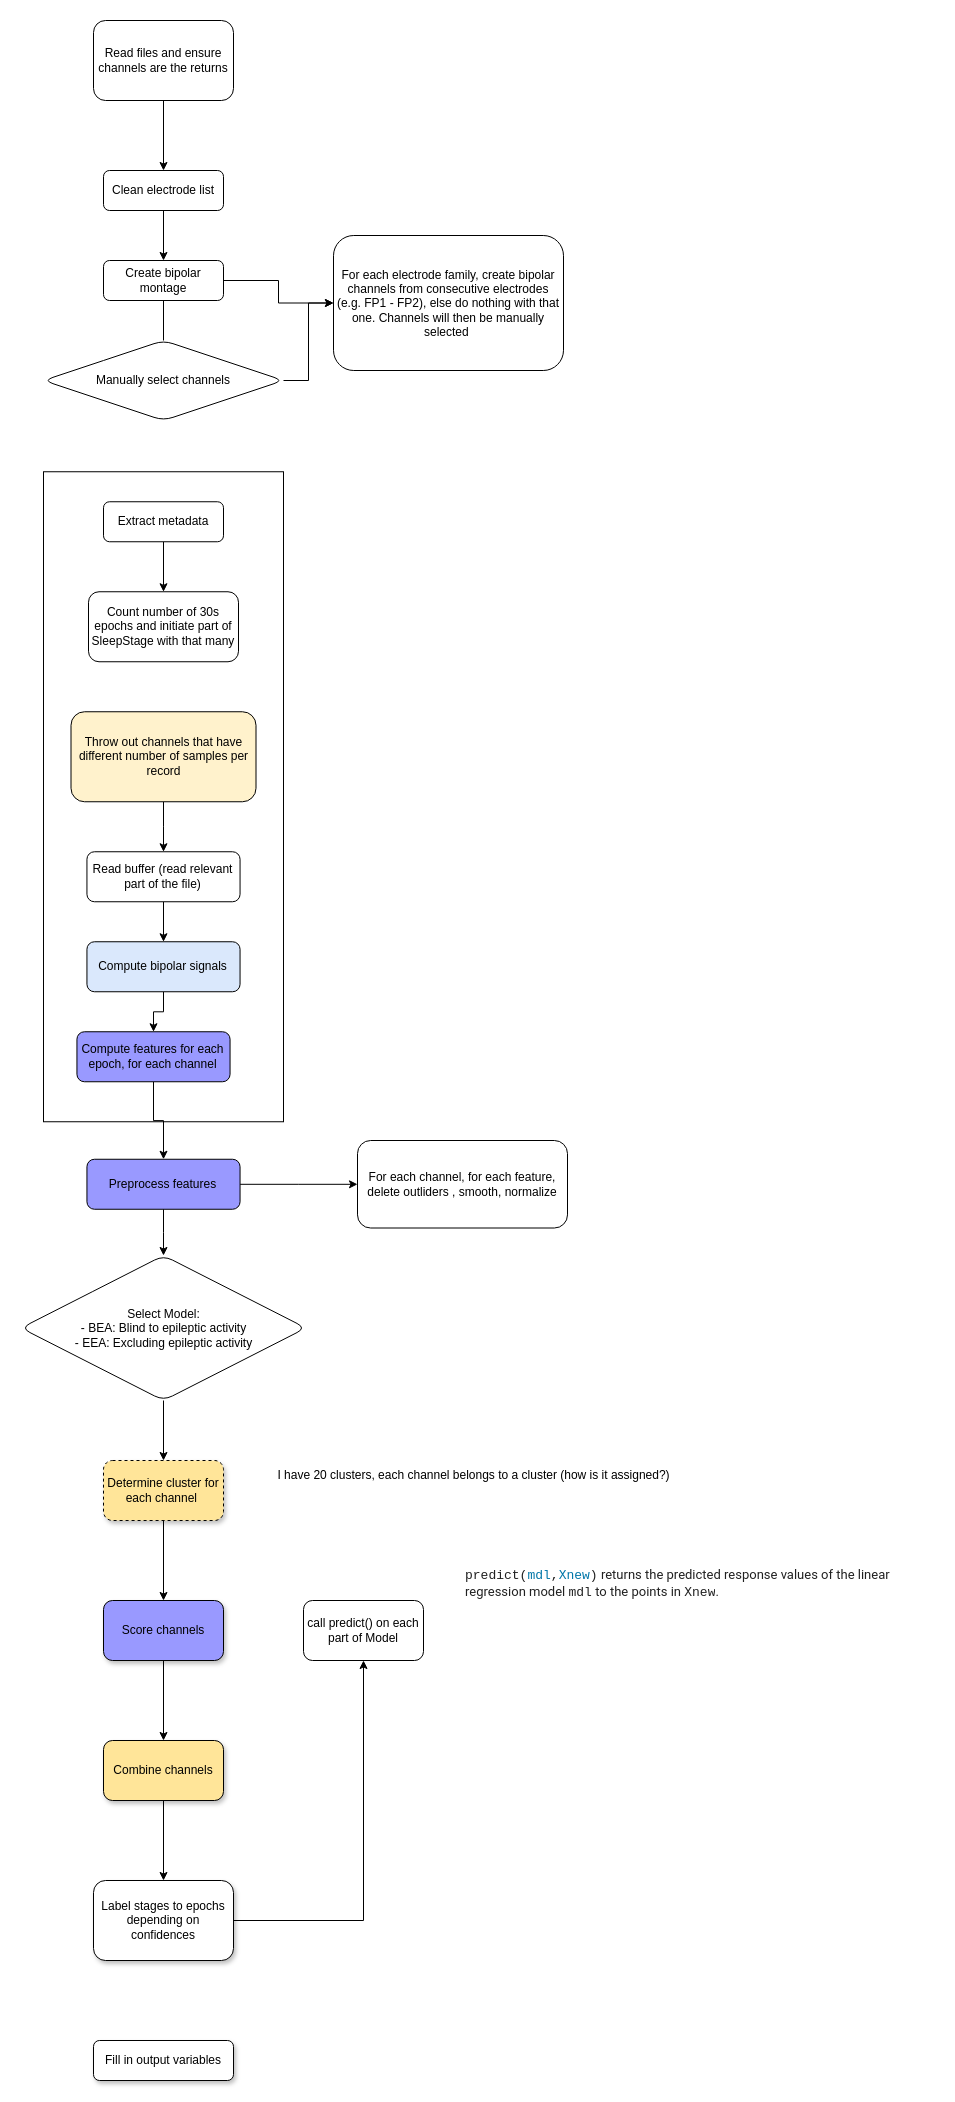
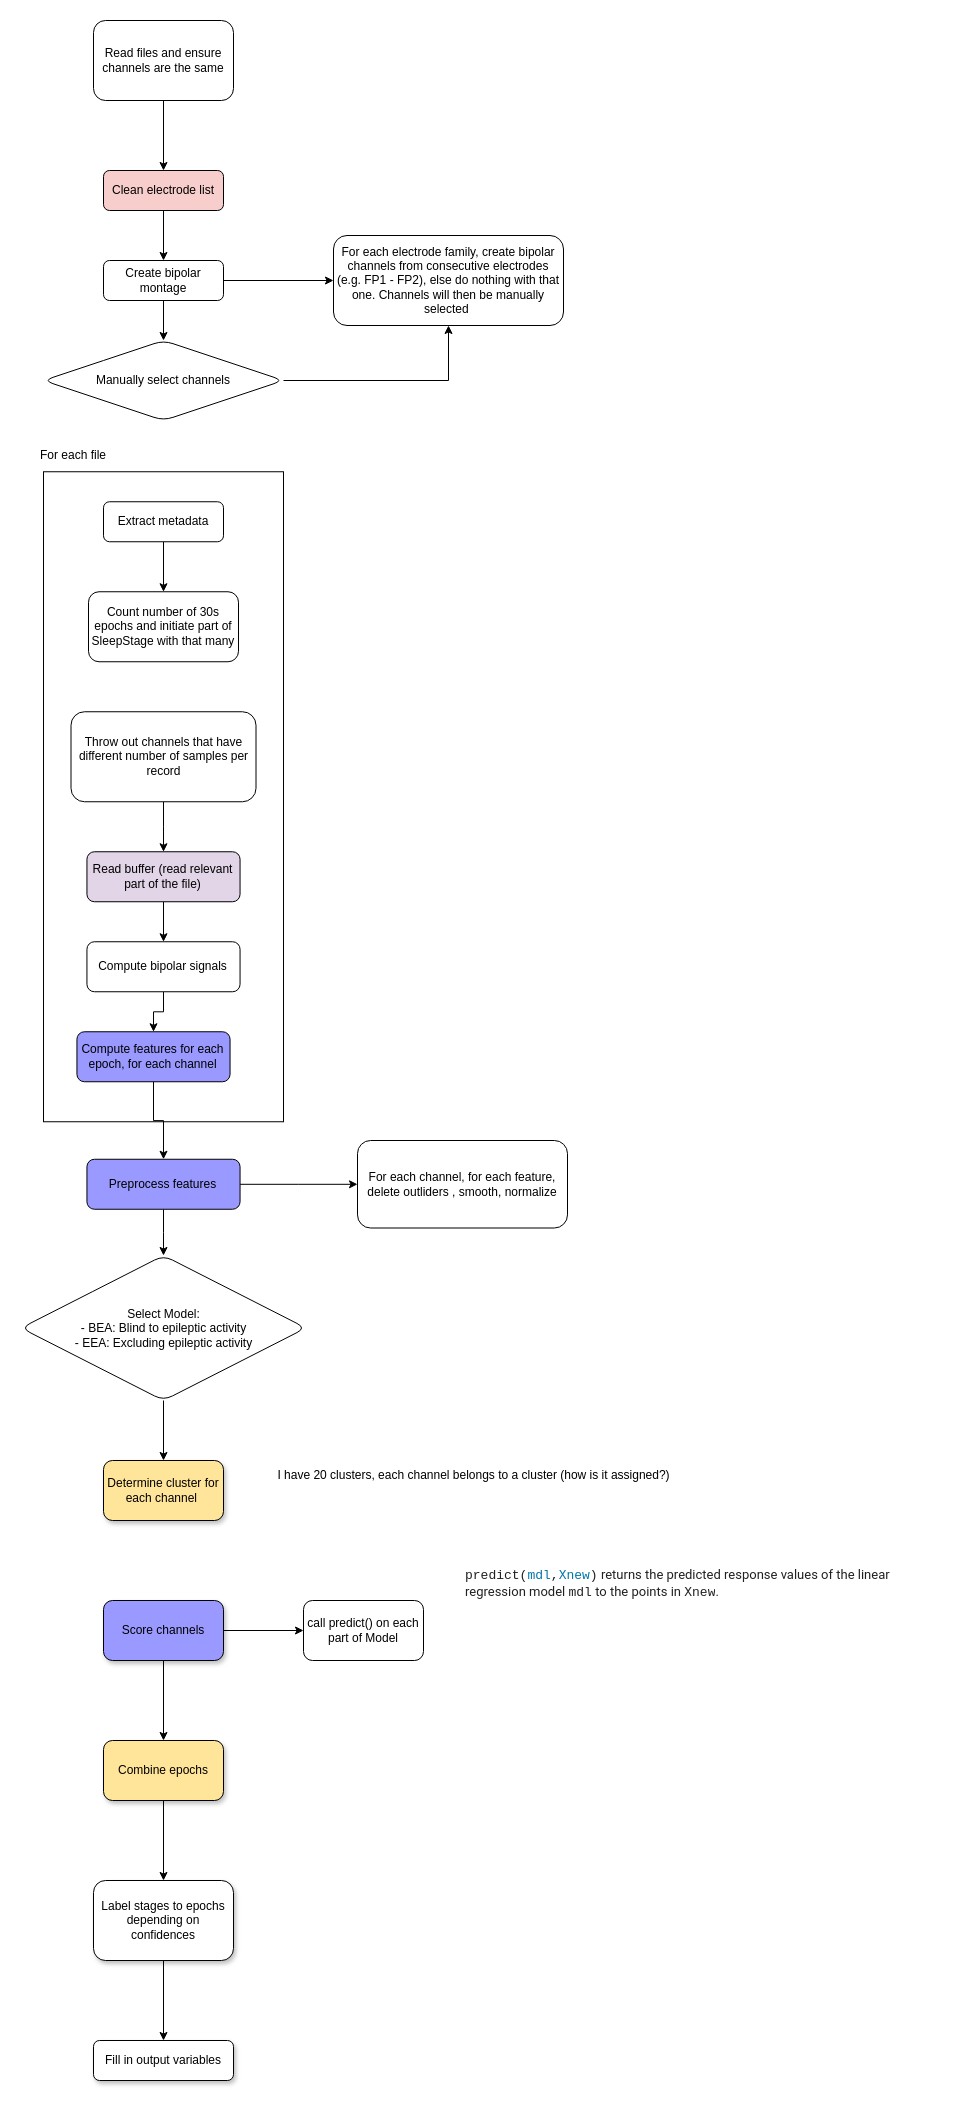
(164, 61) -> (164, 61)
(164, 191) -> (164, 191)
(449, 303) -> (449, 281)
(164, 334) -> (164, 332)
none -> (74, 456)
(164, 757) -> (164, 757)
(164, 877) -> (164, 877)
(164, 967) -> (164, 967)
(164, 1491) -> (164, 1491)
(164, 1557) -> none
none -> (260, 1631)
(164, 1771) -> (164, 1771)
(364, 1859) -> (164, 1997)
